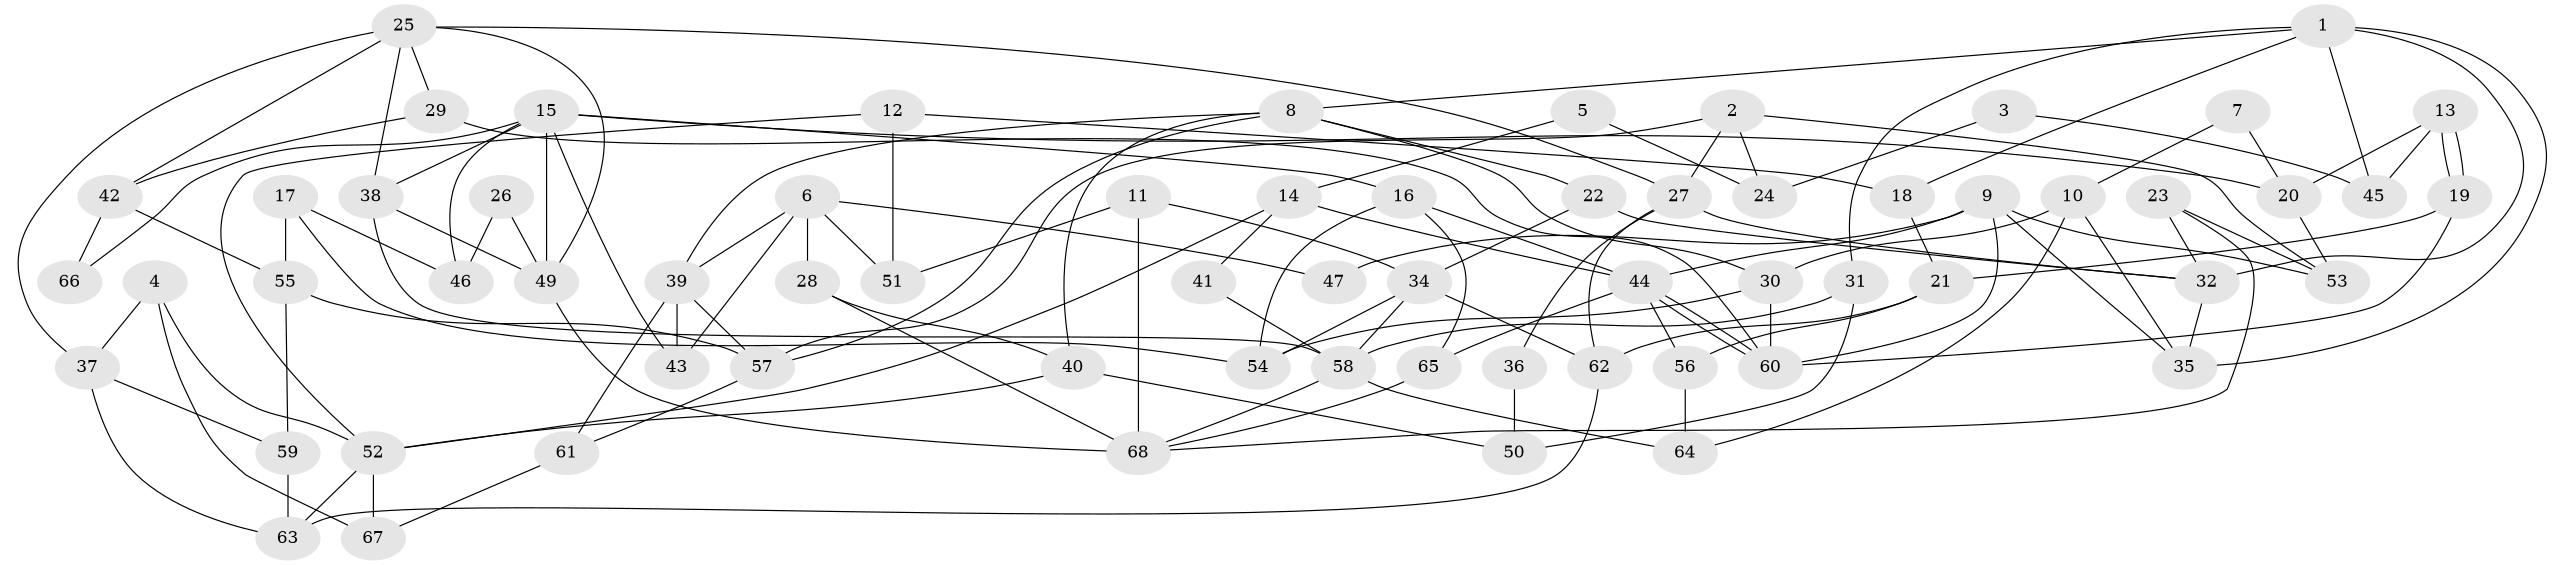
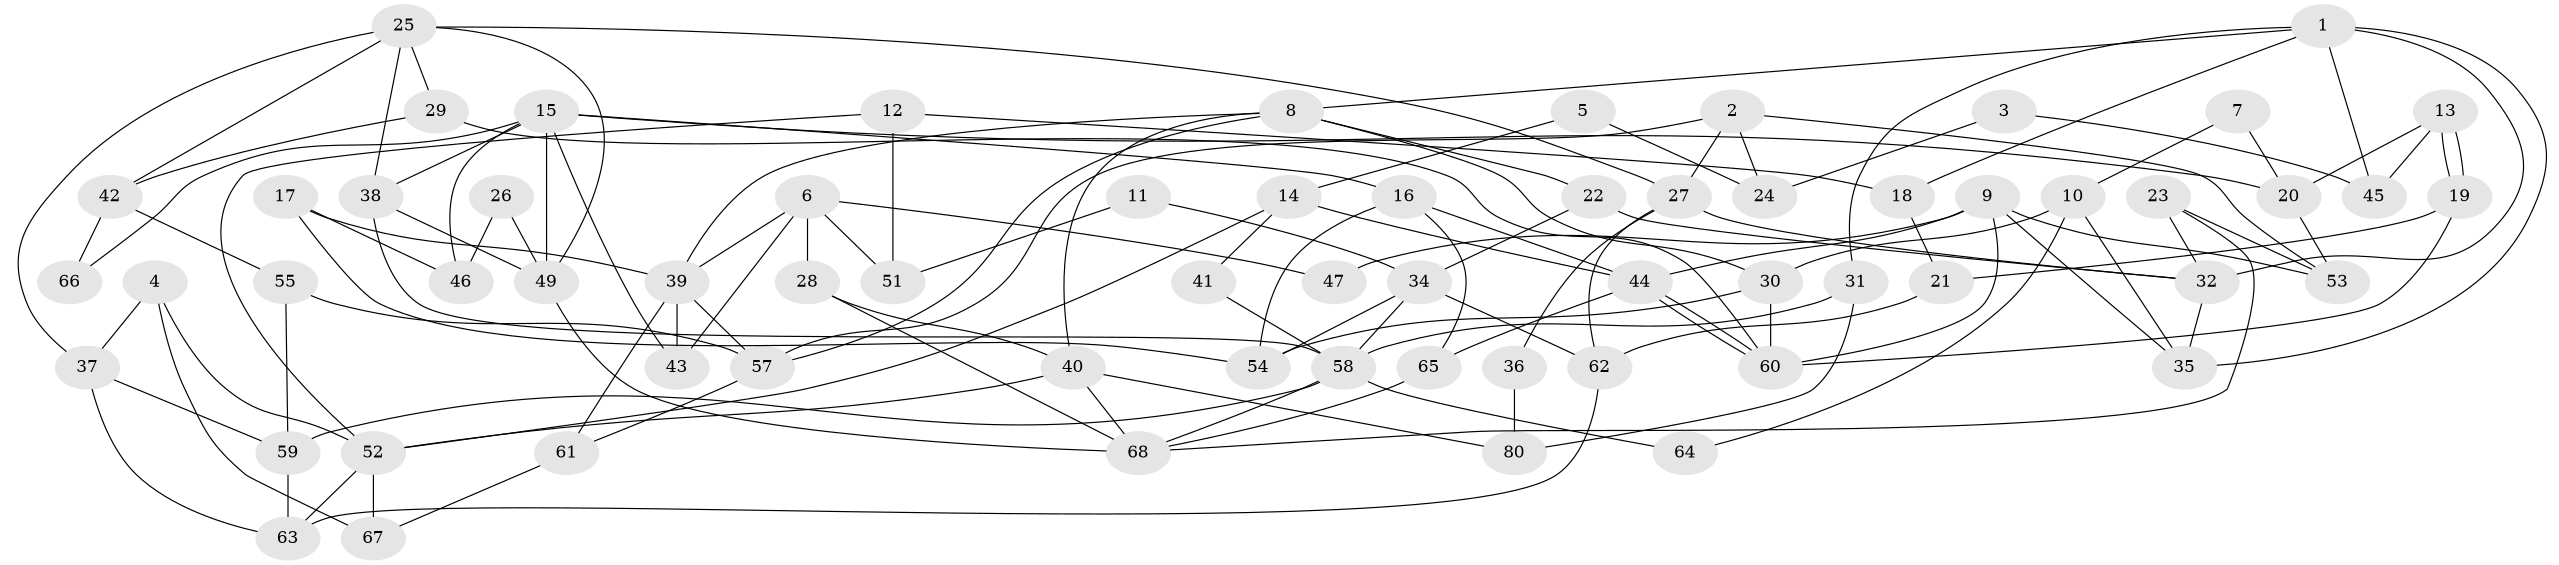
(286, 240) -> (495, 248)
(1138, 325) -> (1106, 410)
(1685, 368) -> none
none -> (866, 415)
(1514, 453) -> (1514, 453)
